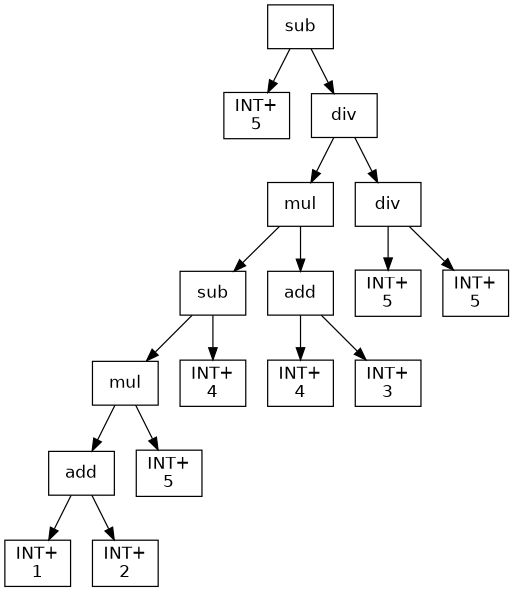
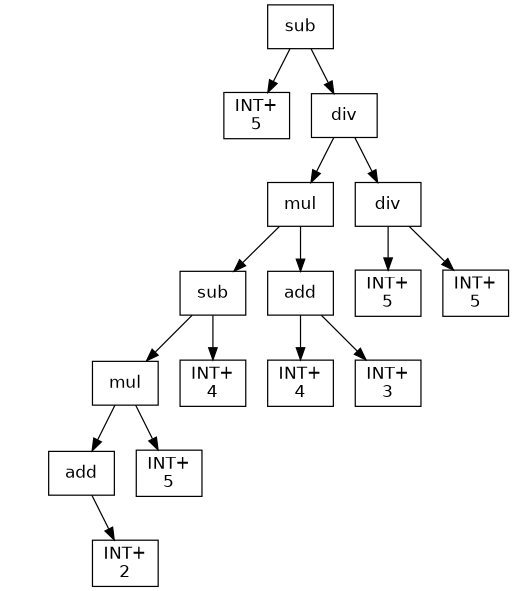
(38, 563) -> none
